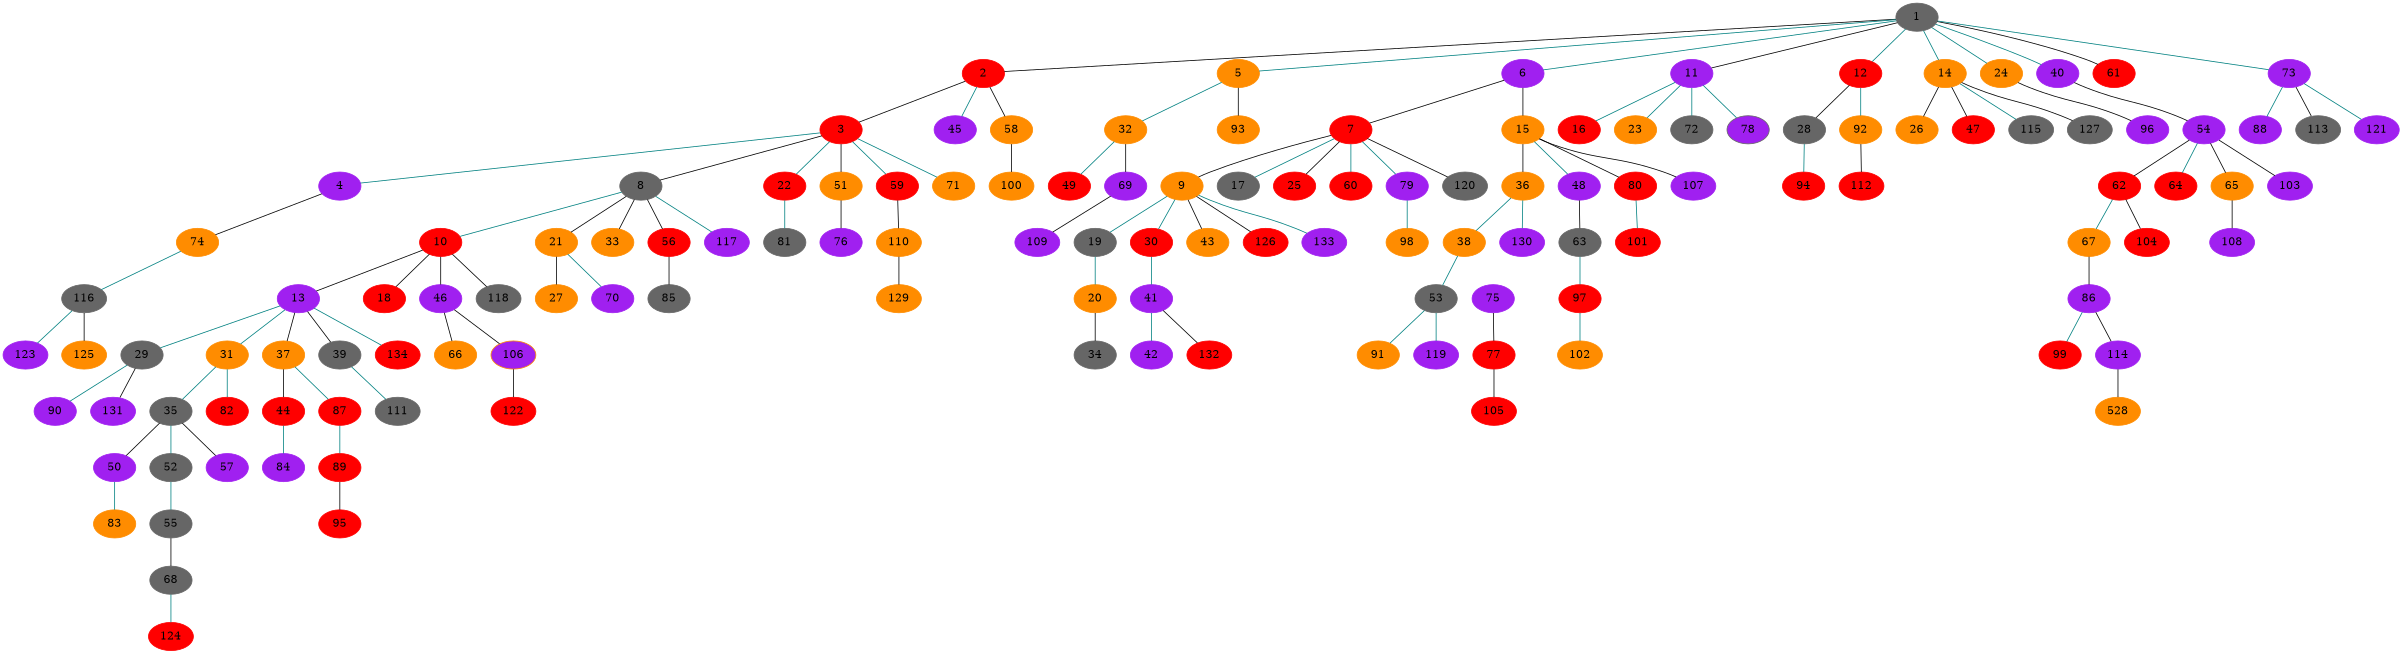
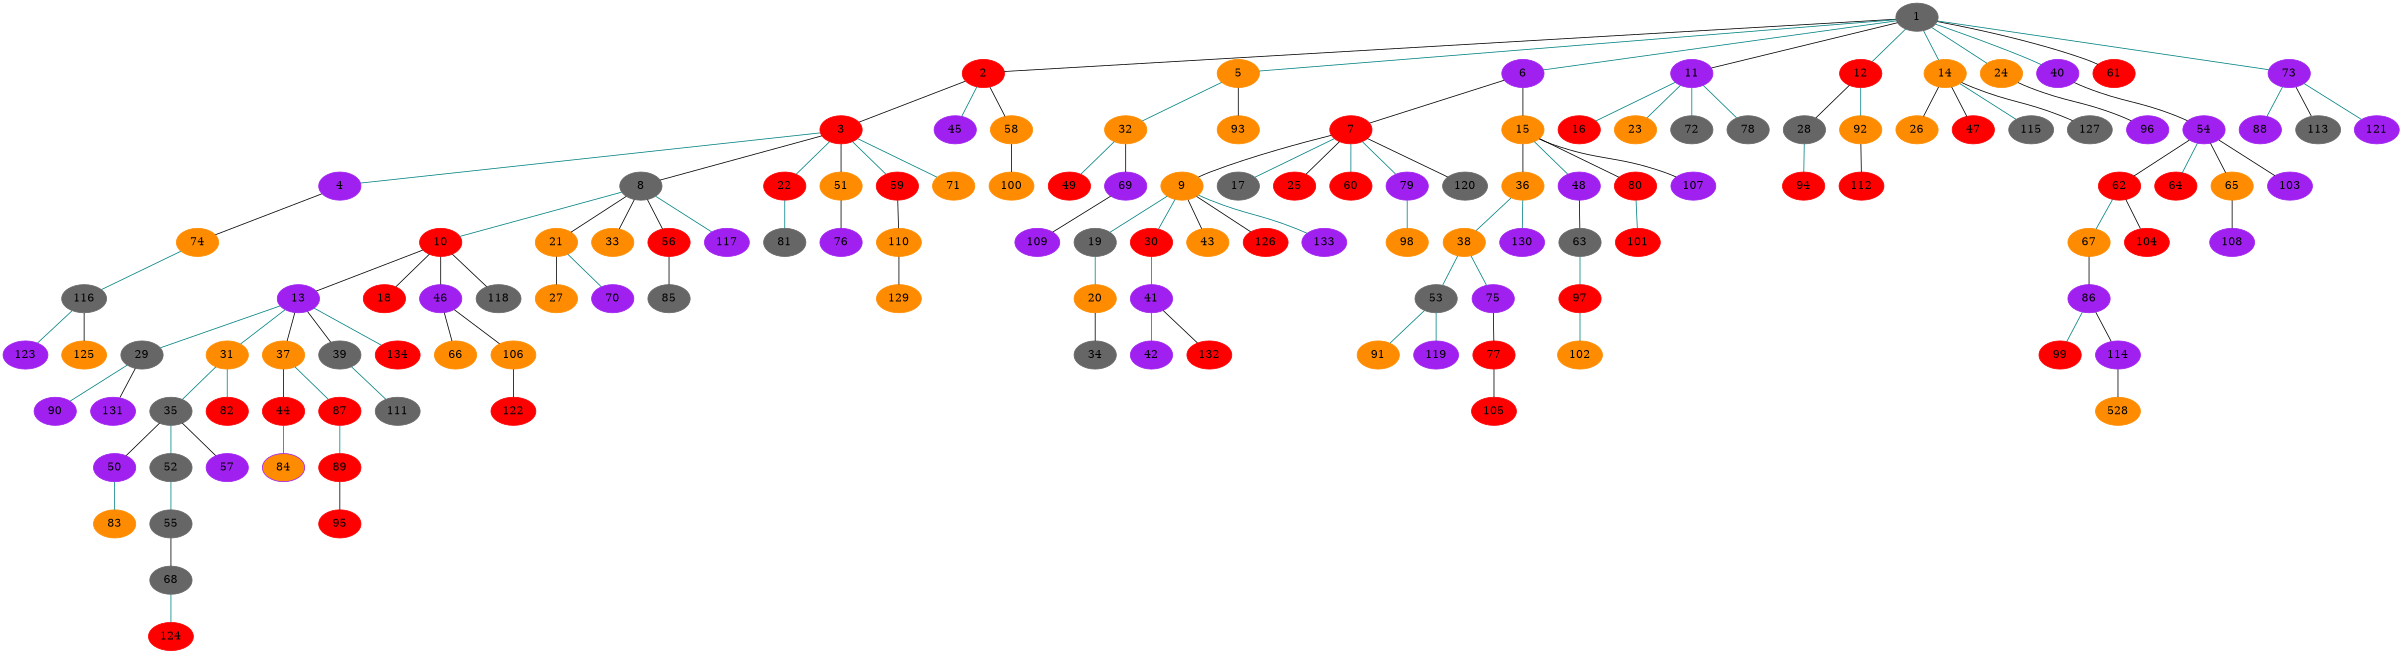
(1748, 130) -> (1748, 130)
none -> (1479, 271)
(513, 355) -> (513, 355)
(284, 468) -> (284, 468)
